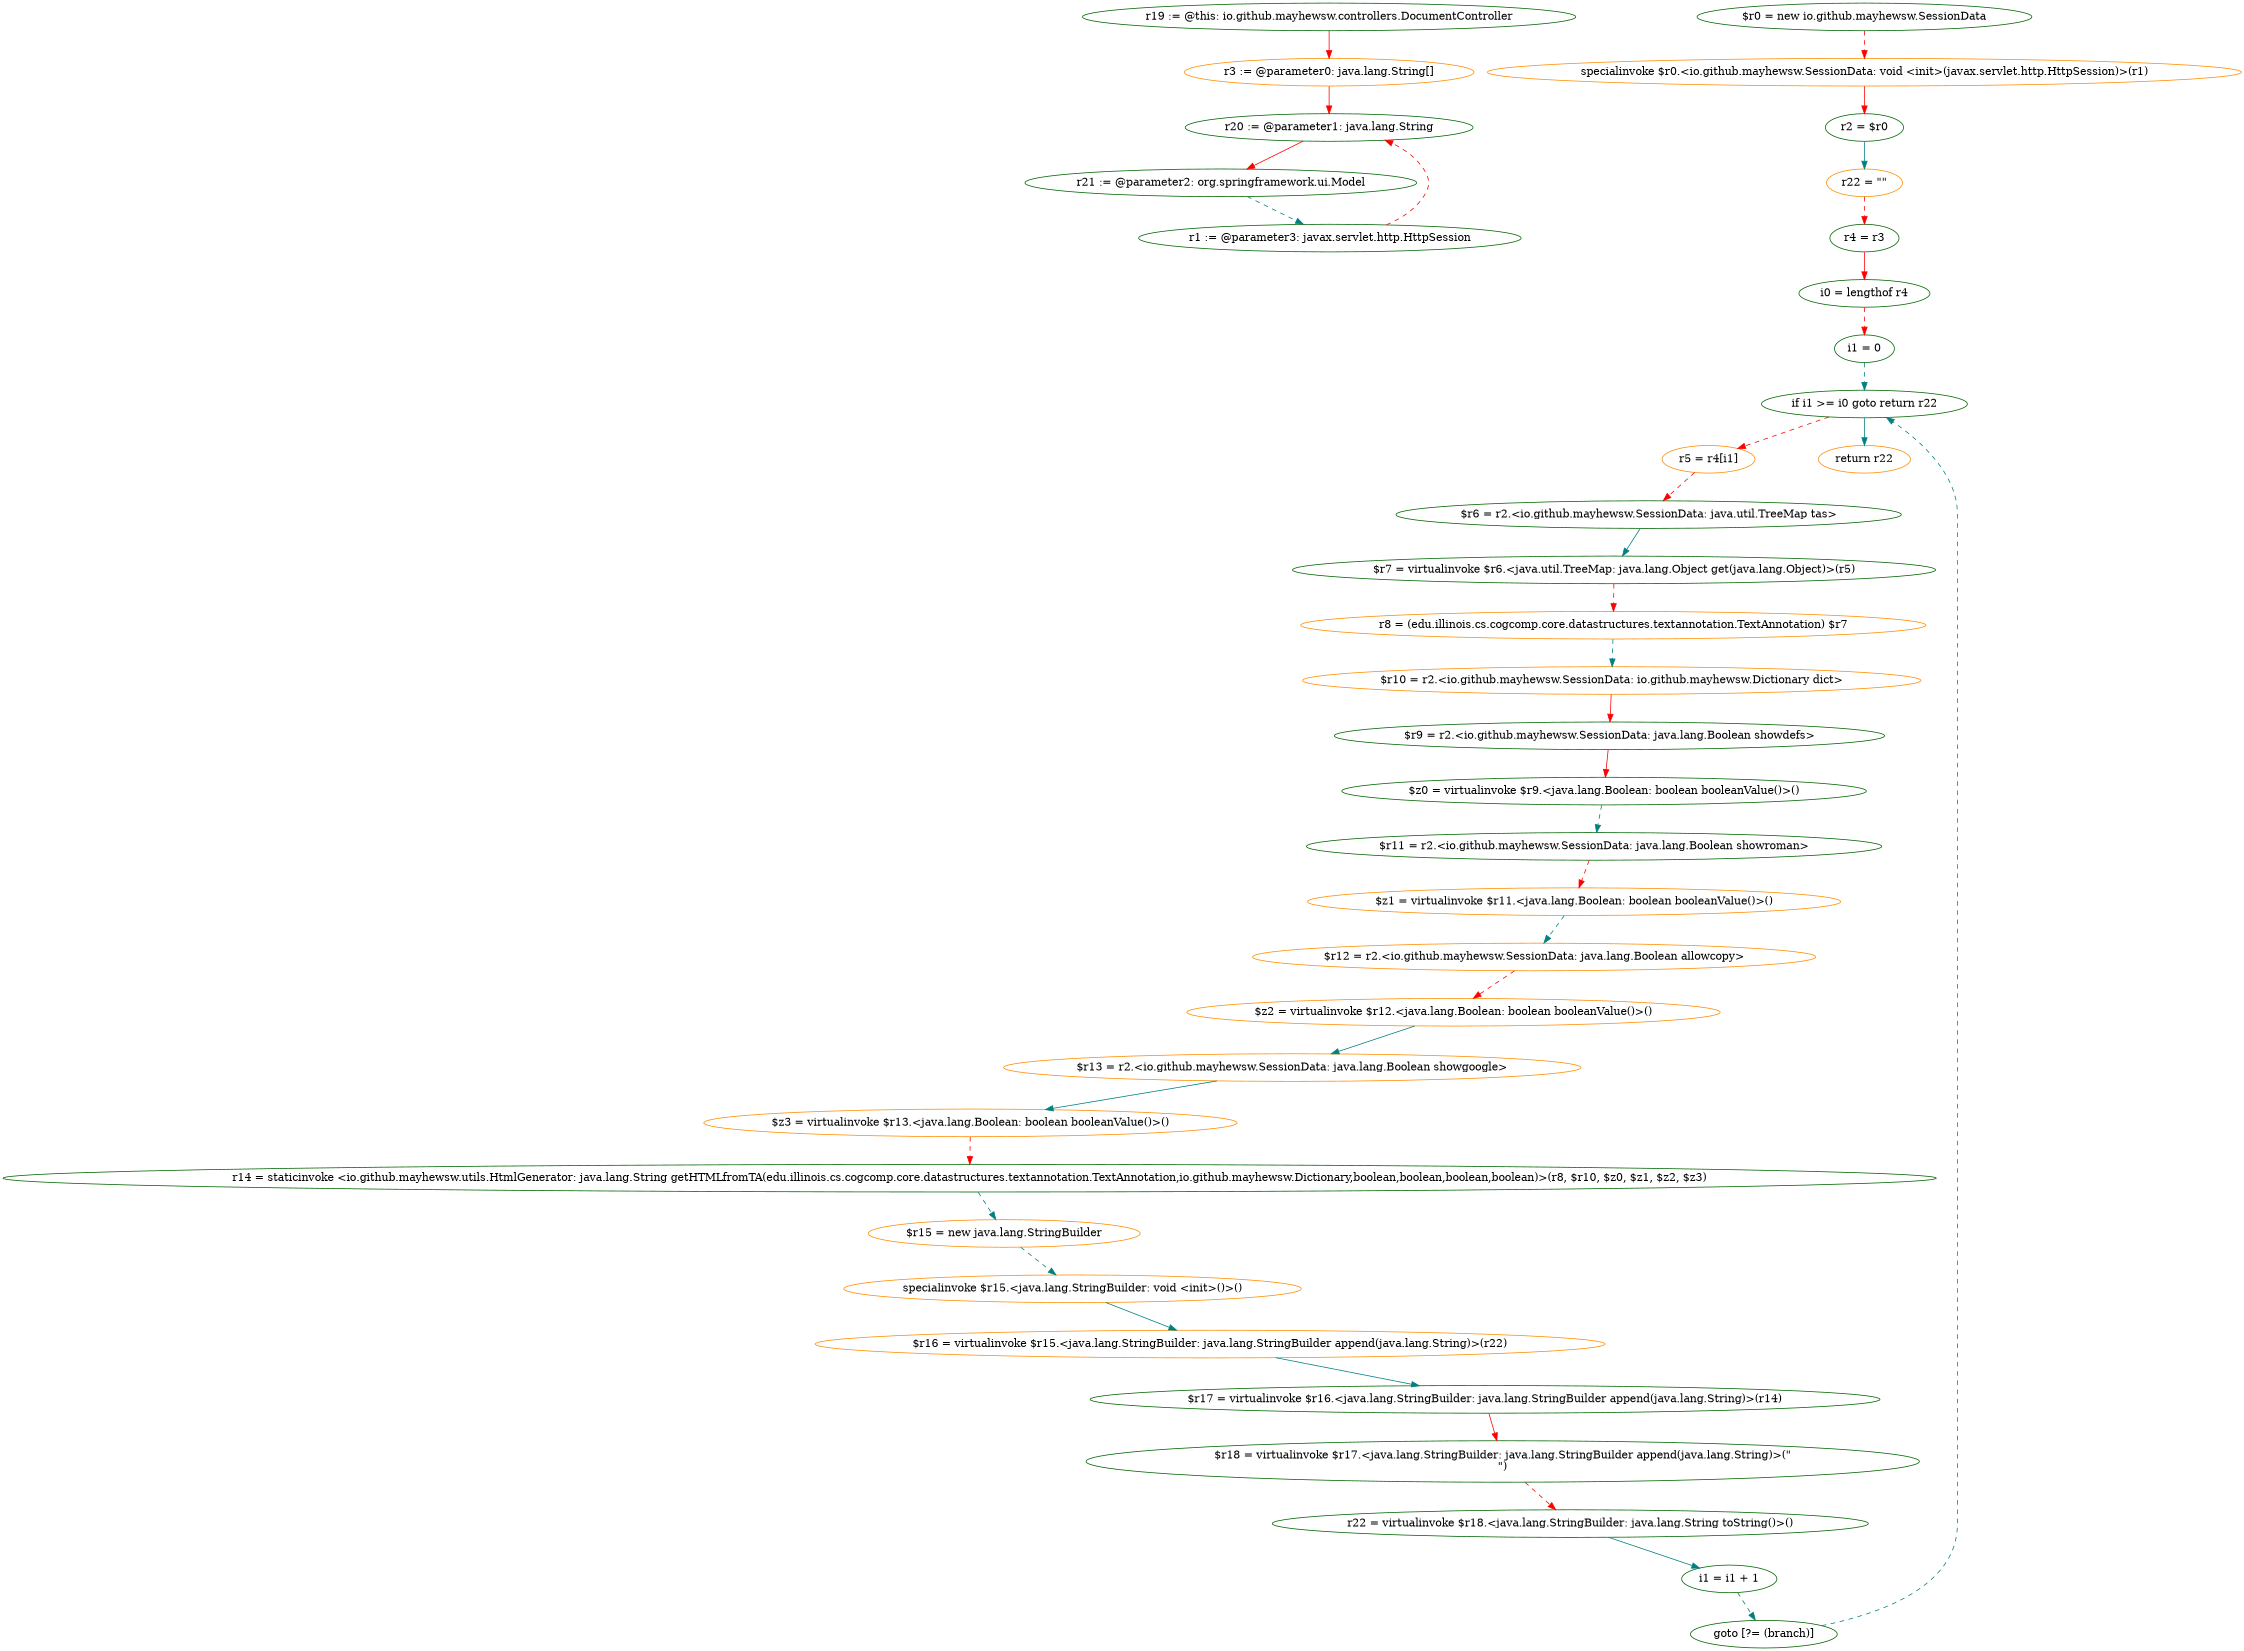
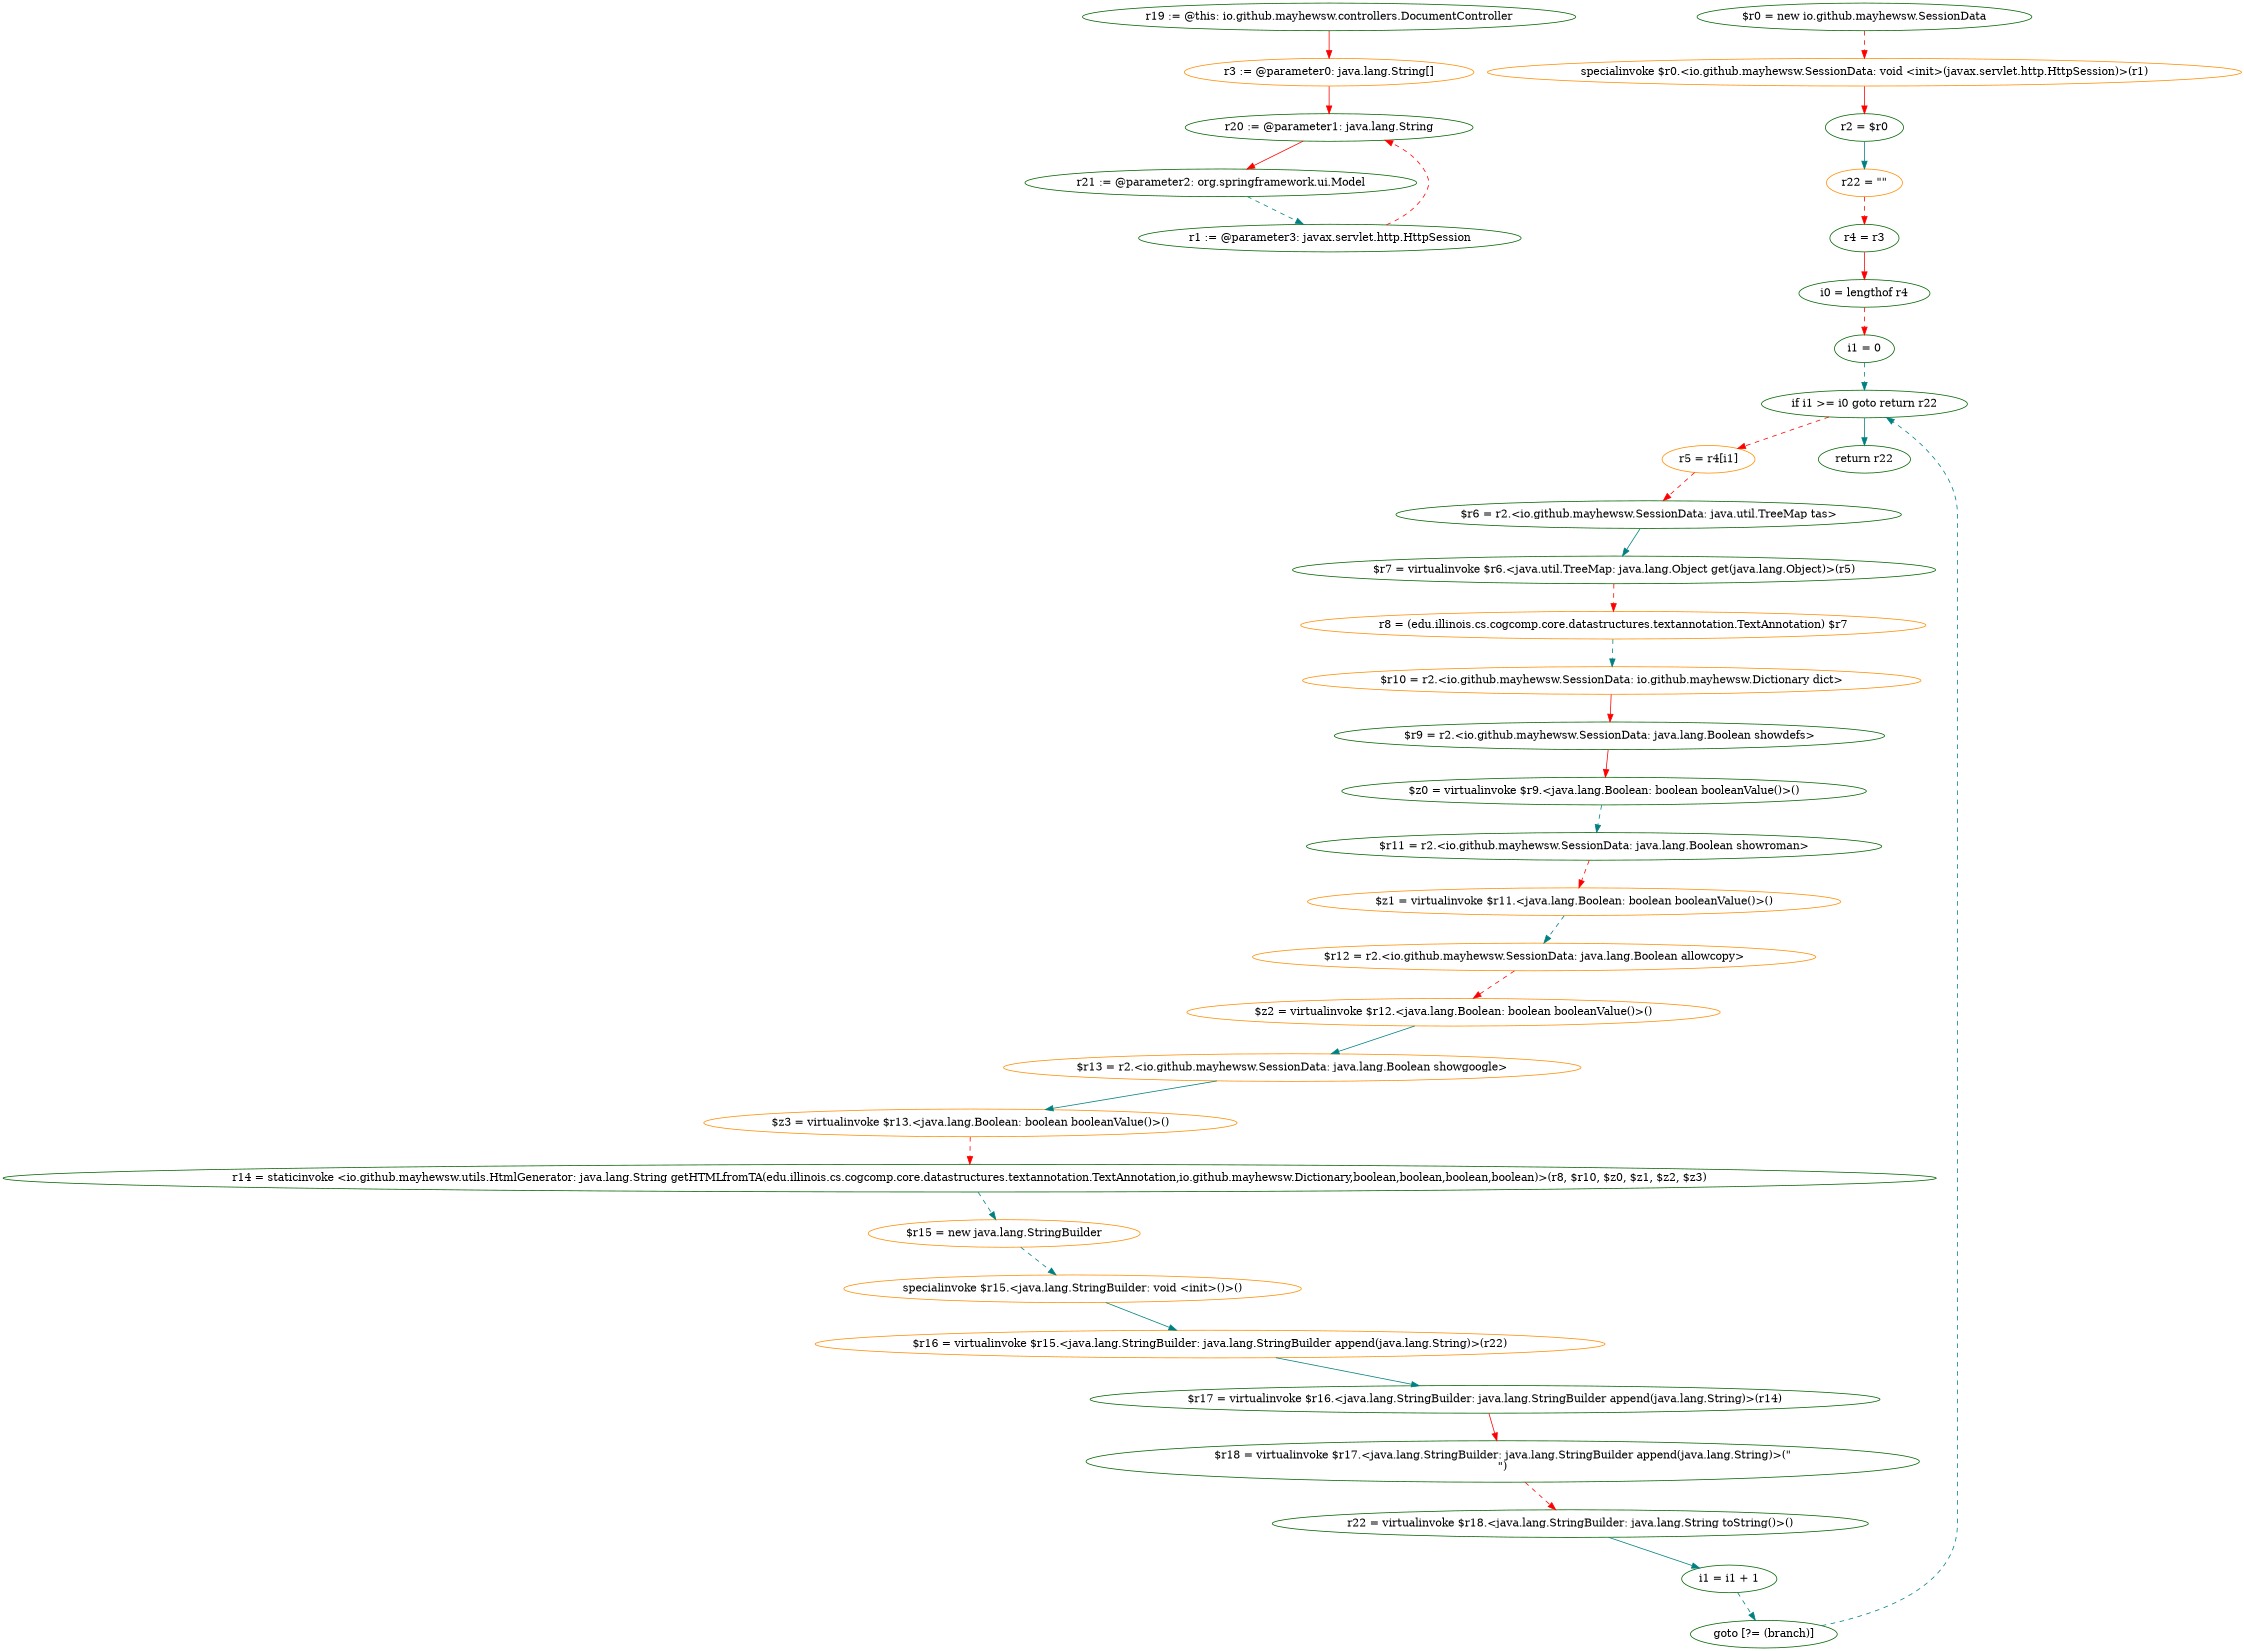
(1864, 459) -> (1864, 459)
